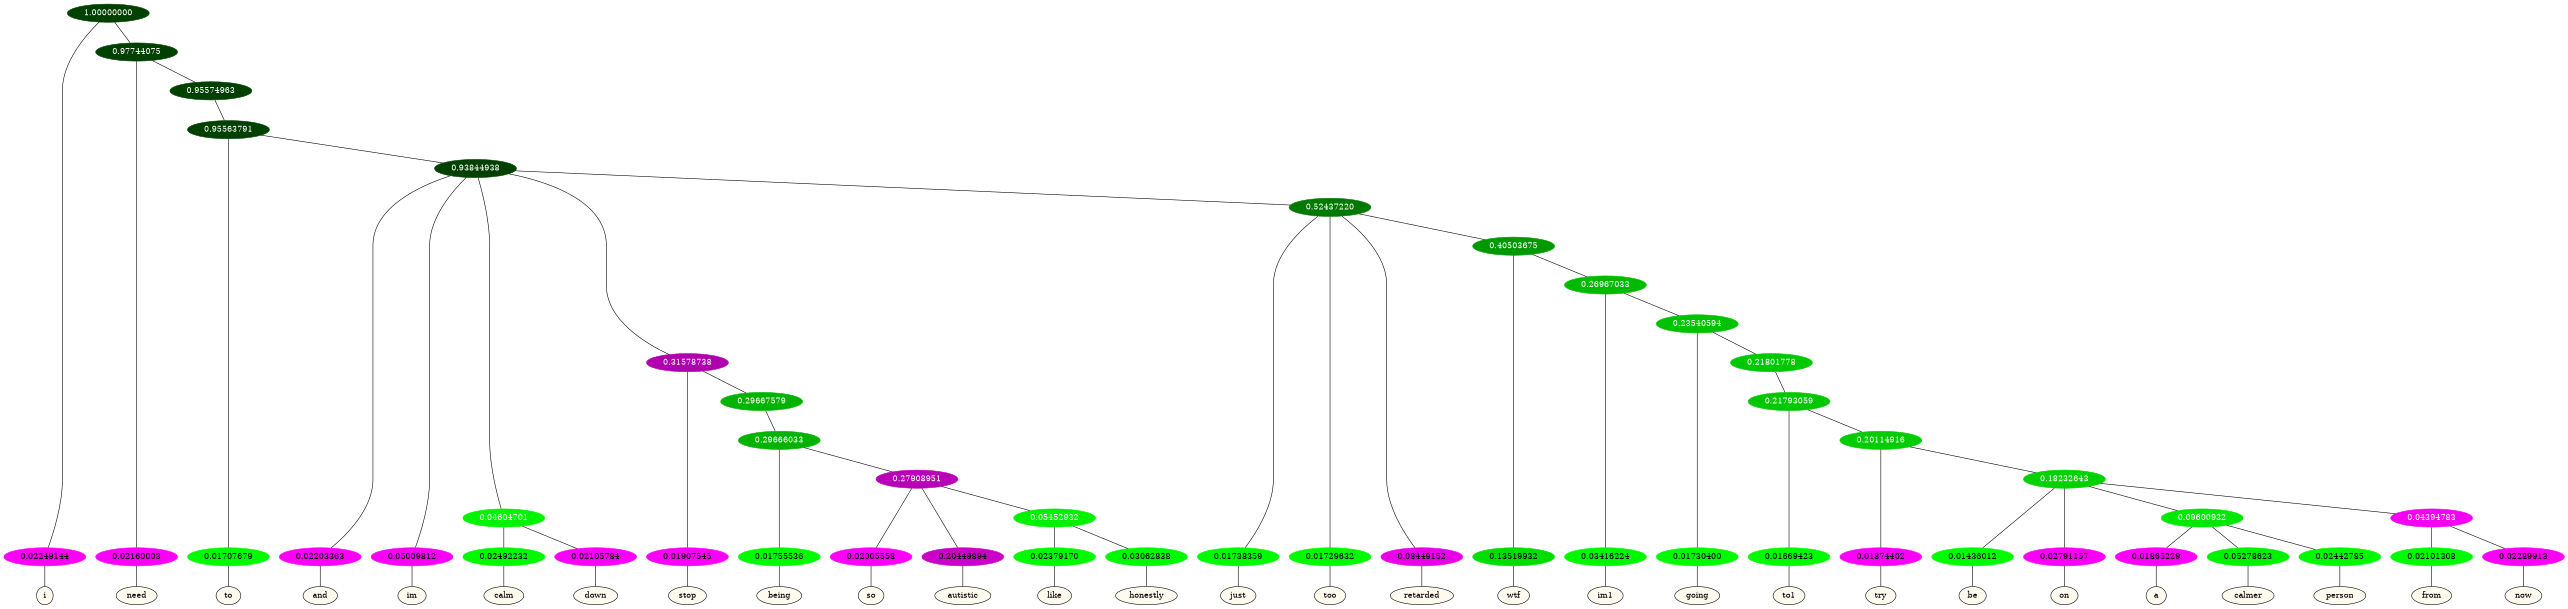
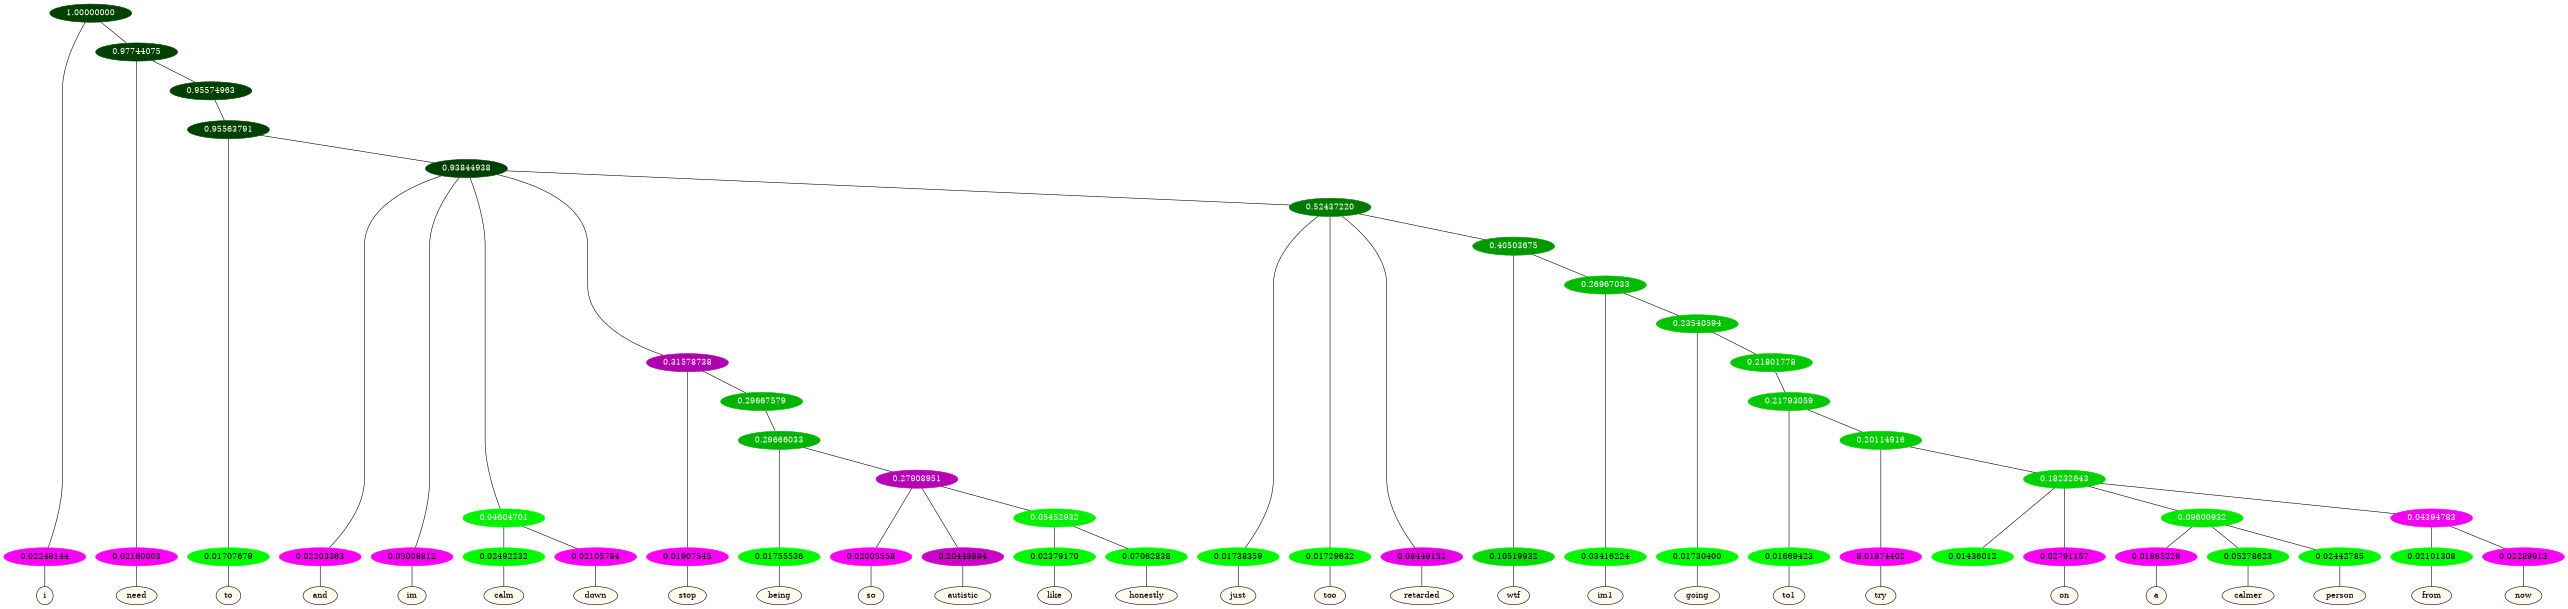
(1146, 557) -> (1146, 557)
(1514, 557) -> (1514, 557)
(1881, 557) -> (1881, 557)
(1973, 596) -> none
